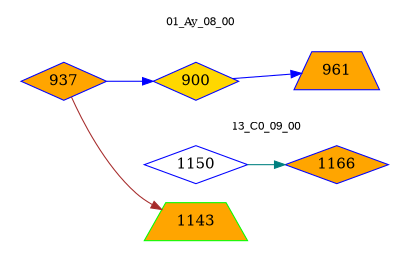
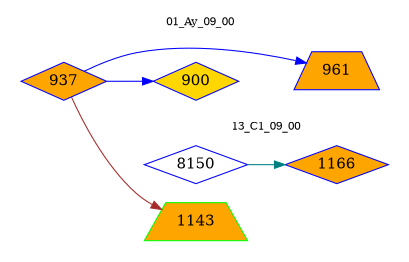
(200, 23) -> (200, 23)
(262, 76) -> (189, 48)
(266, 127) -> (266, 127)
(196, 165) -> (196, 165)
